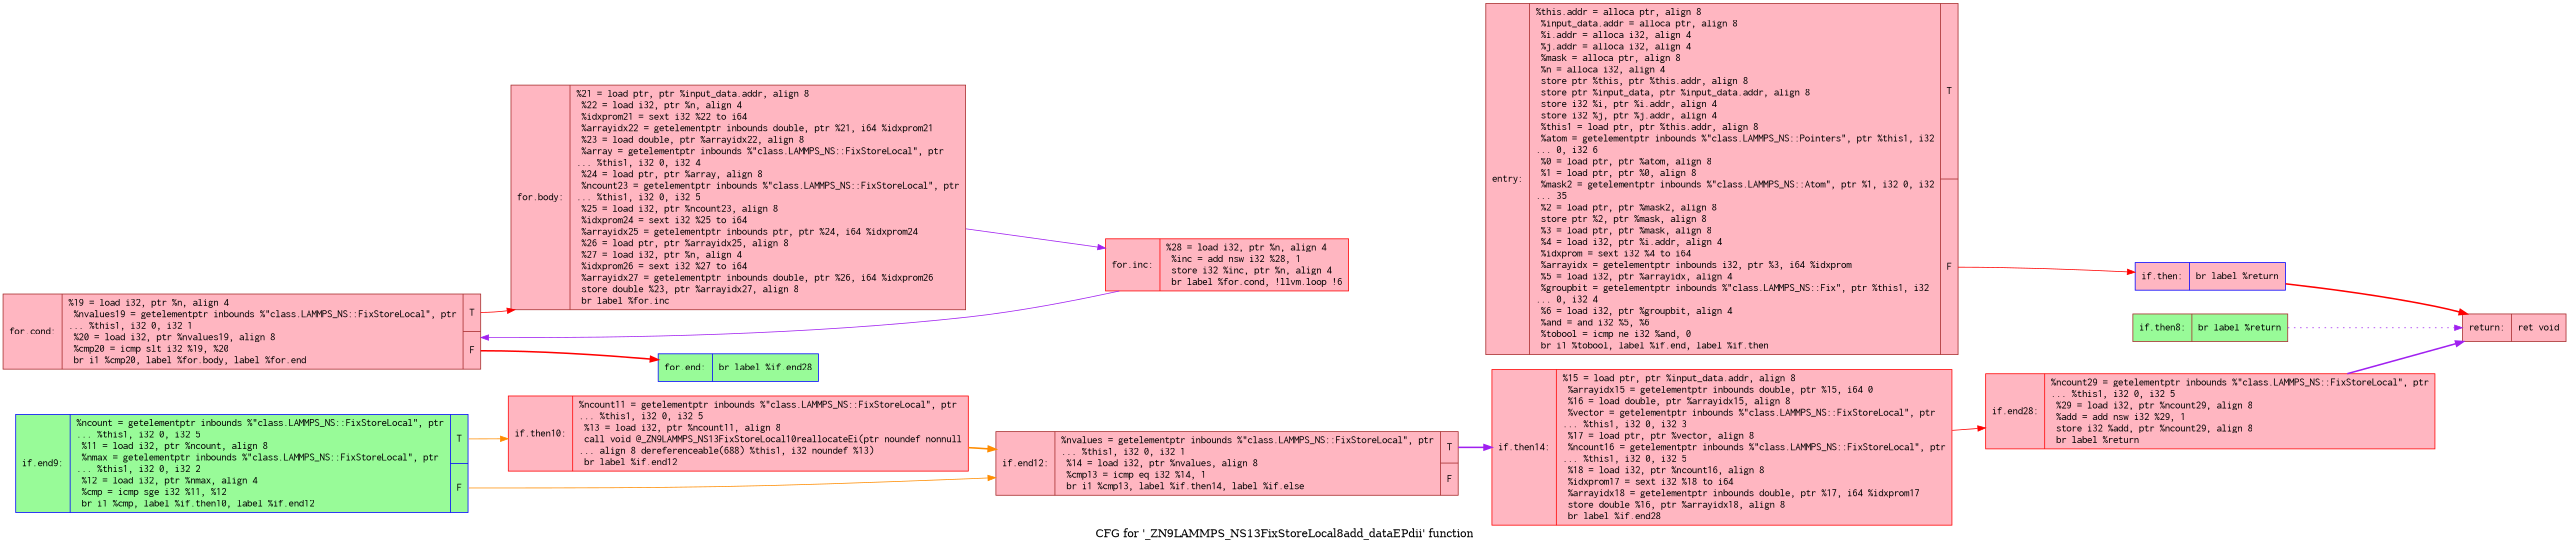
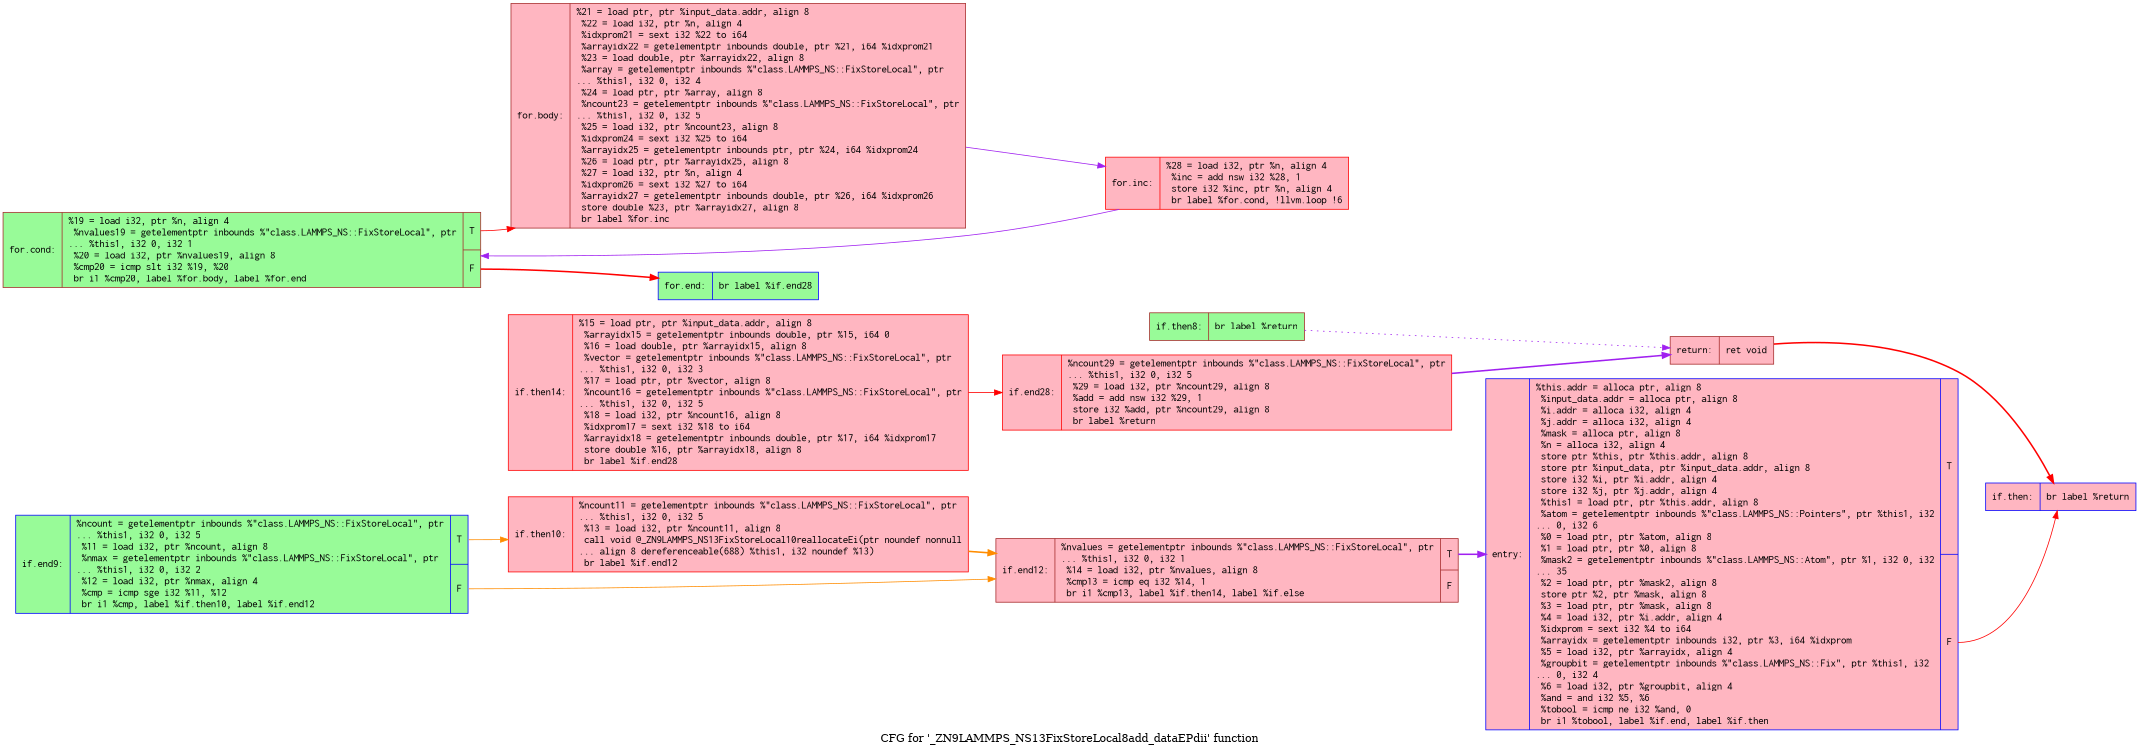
(1722, 179) -> (1722, 554)
(2373, 295) -> (1936, 362)
(242, 332) -> (242, 250)
(1471, 447) -> (1468, 554)
